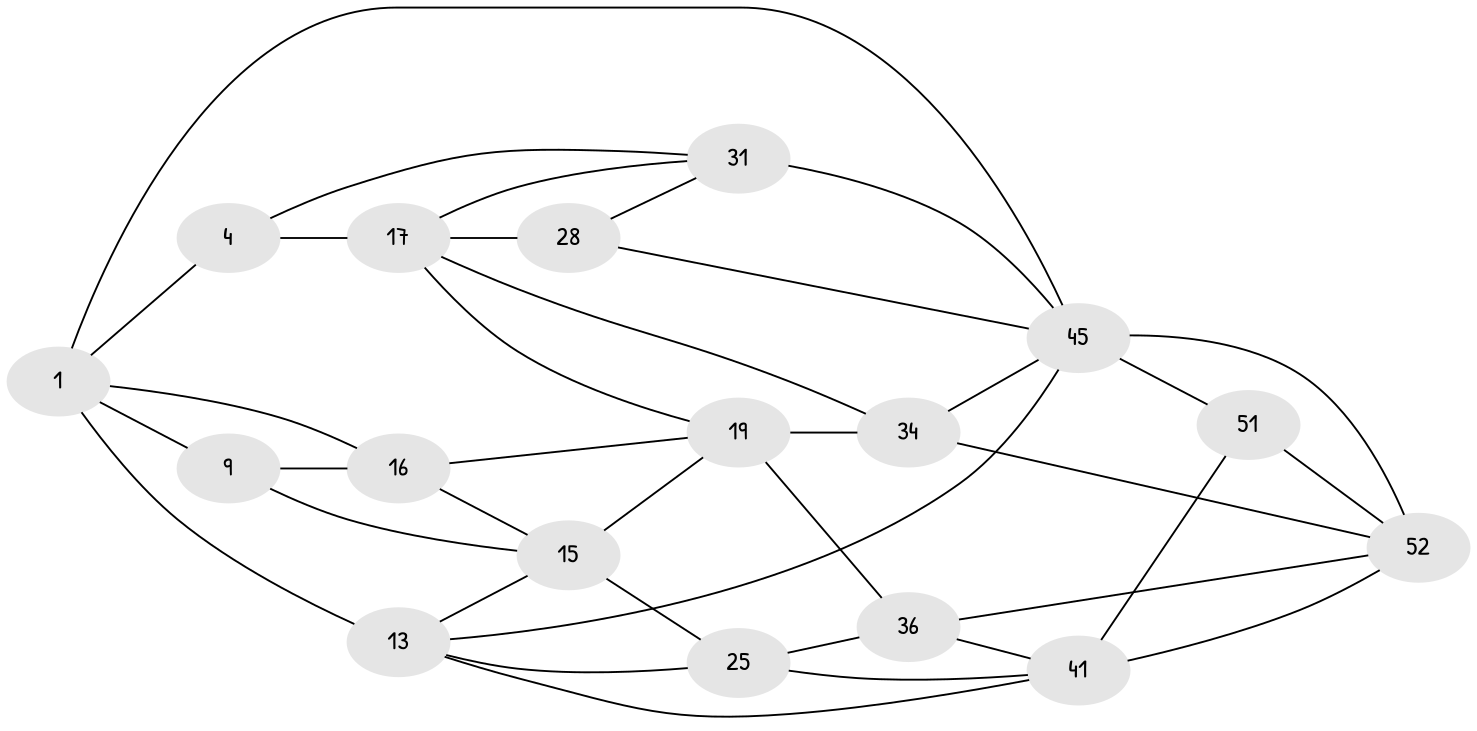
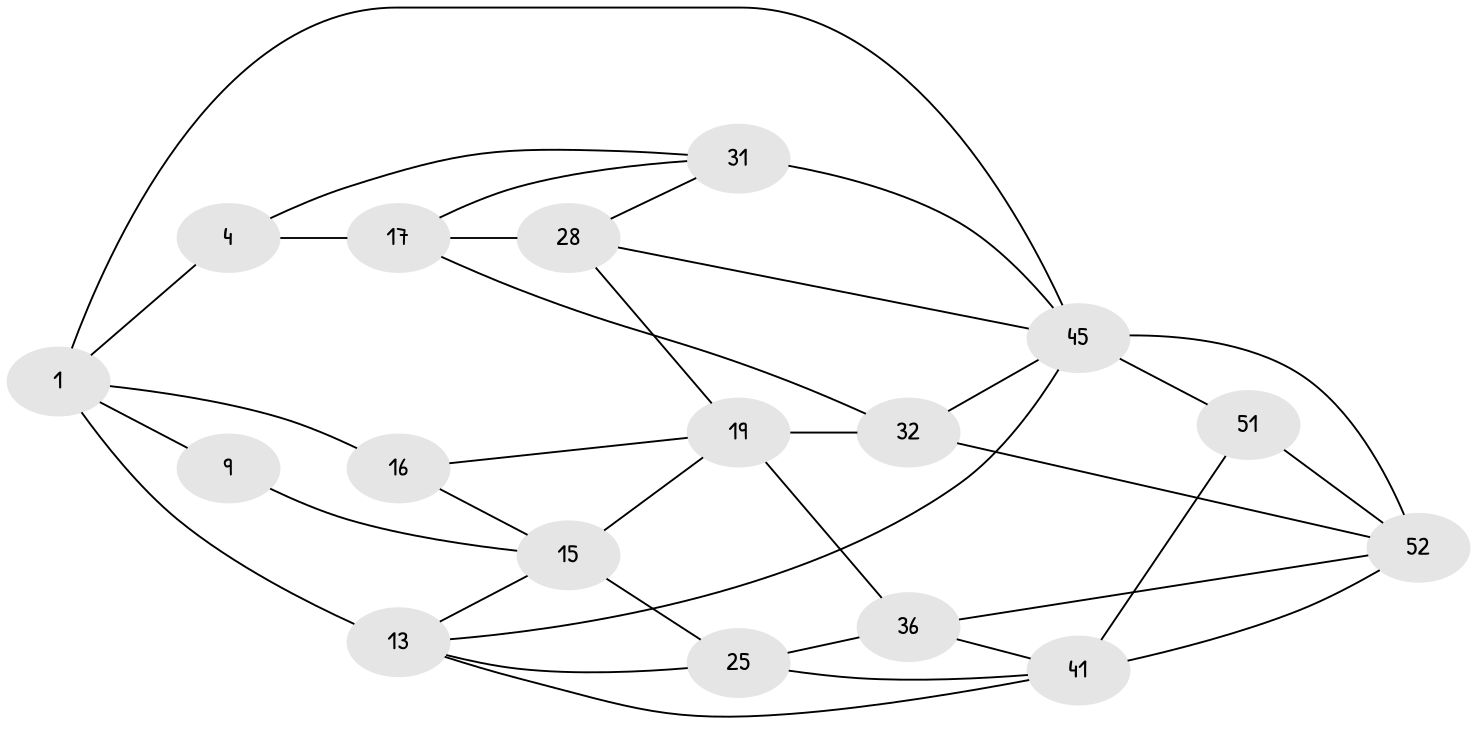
(544, 366) -> (639, 318)
(909, 433) -> (909, 433)
(314, 468) -> none
